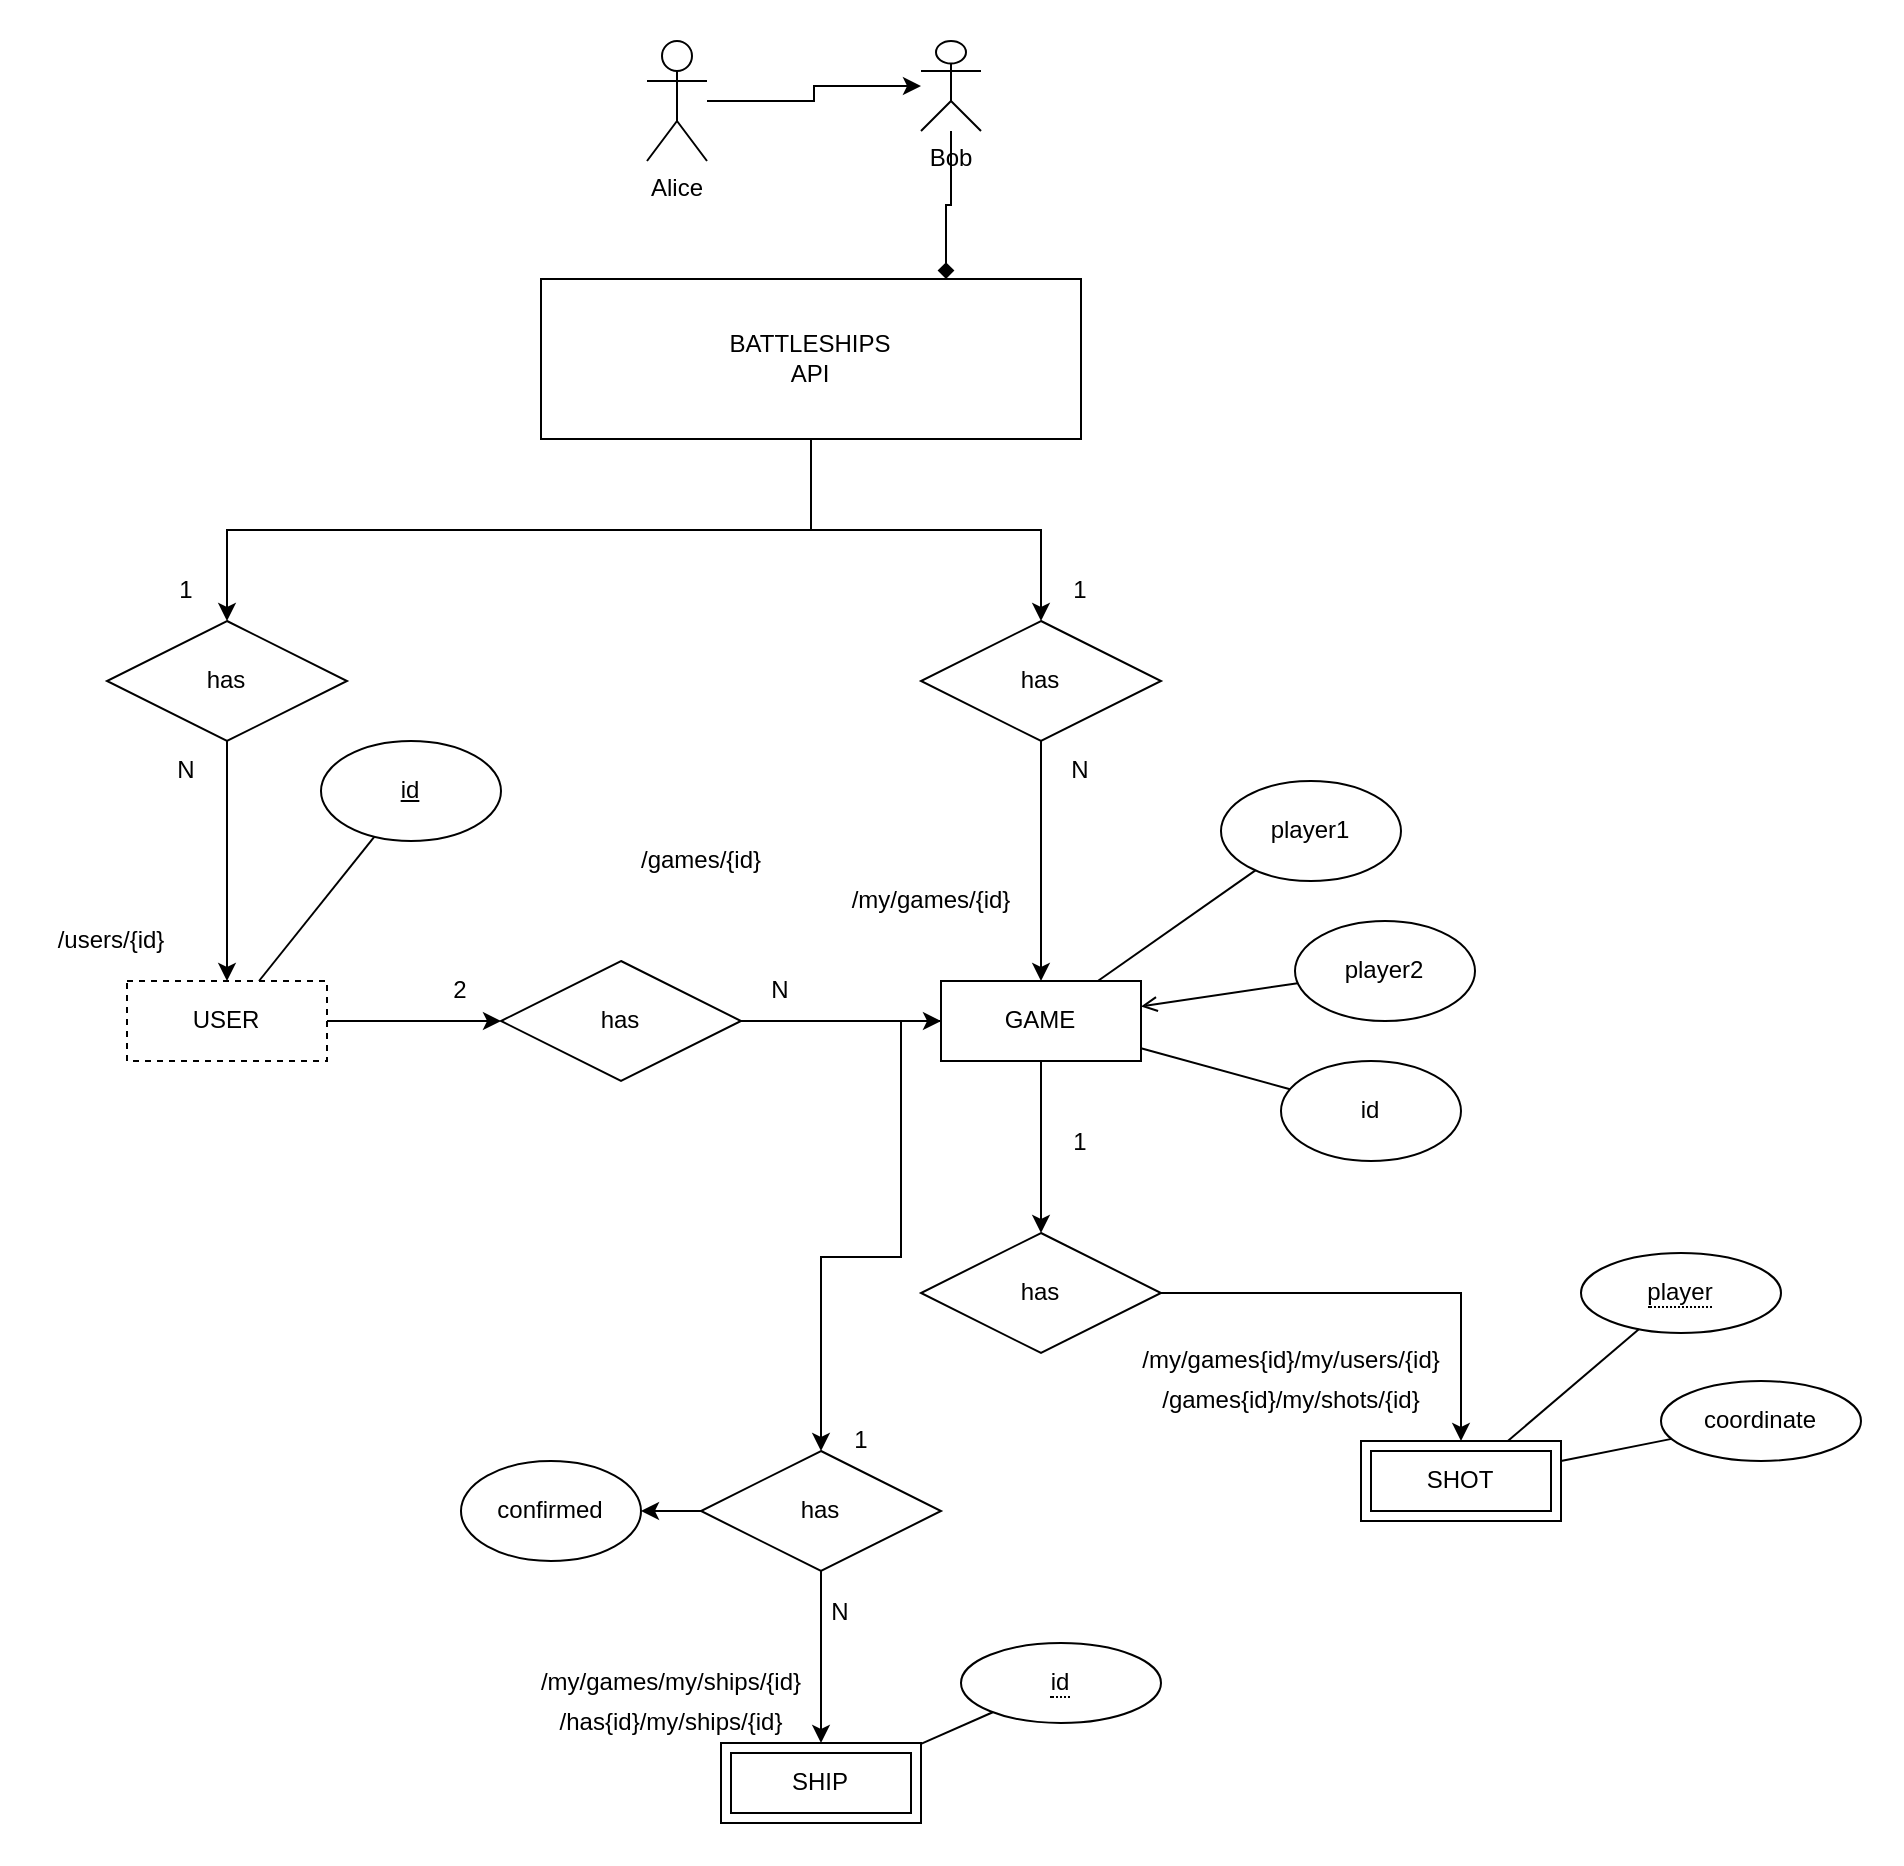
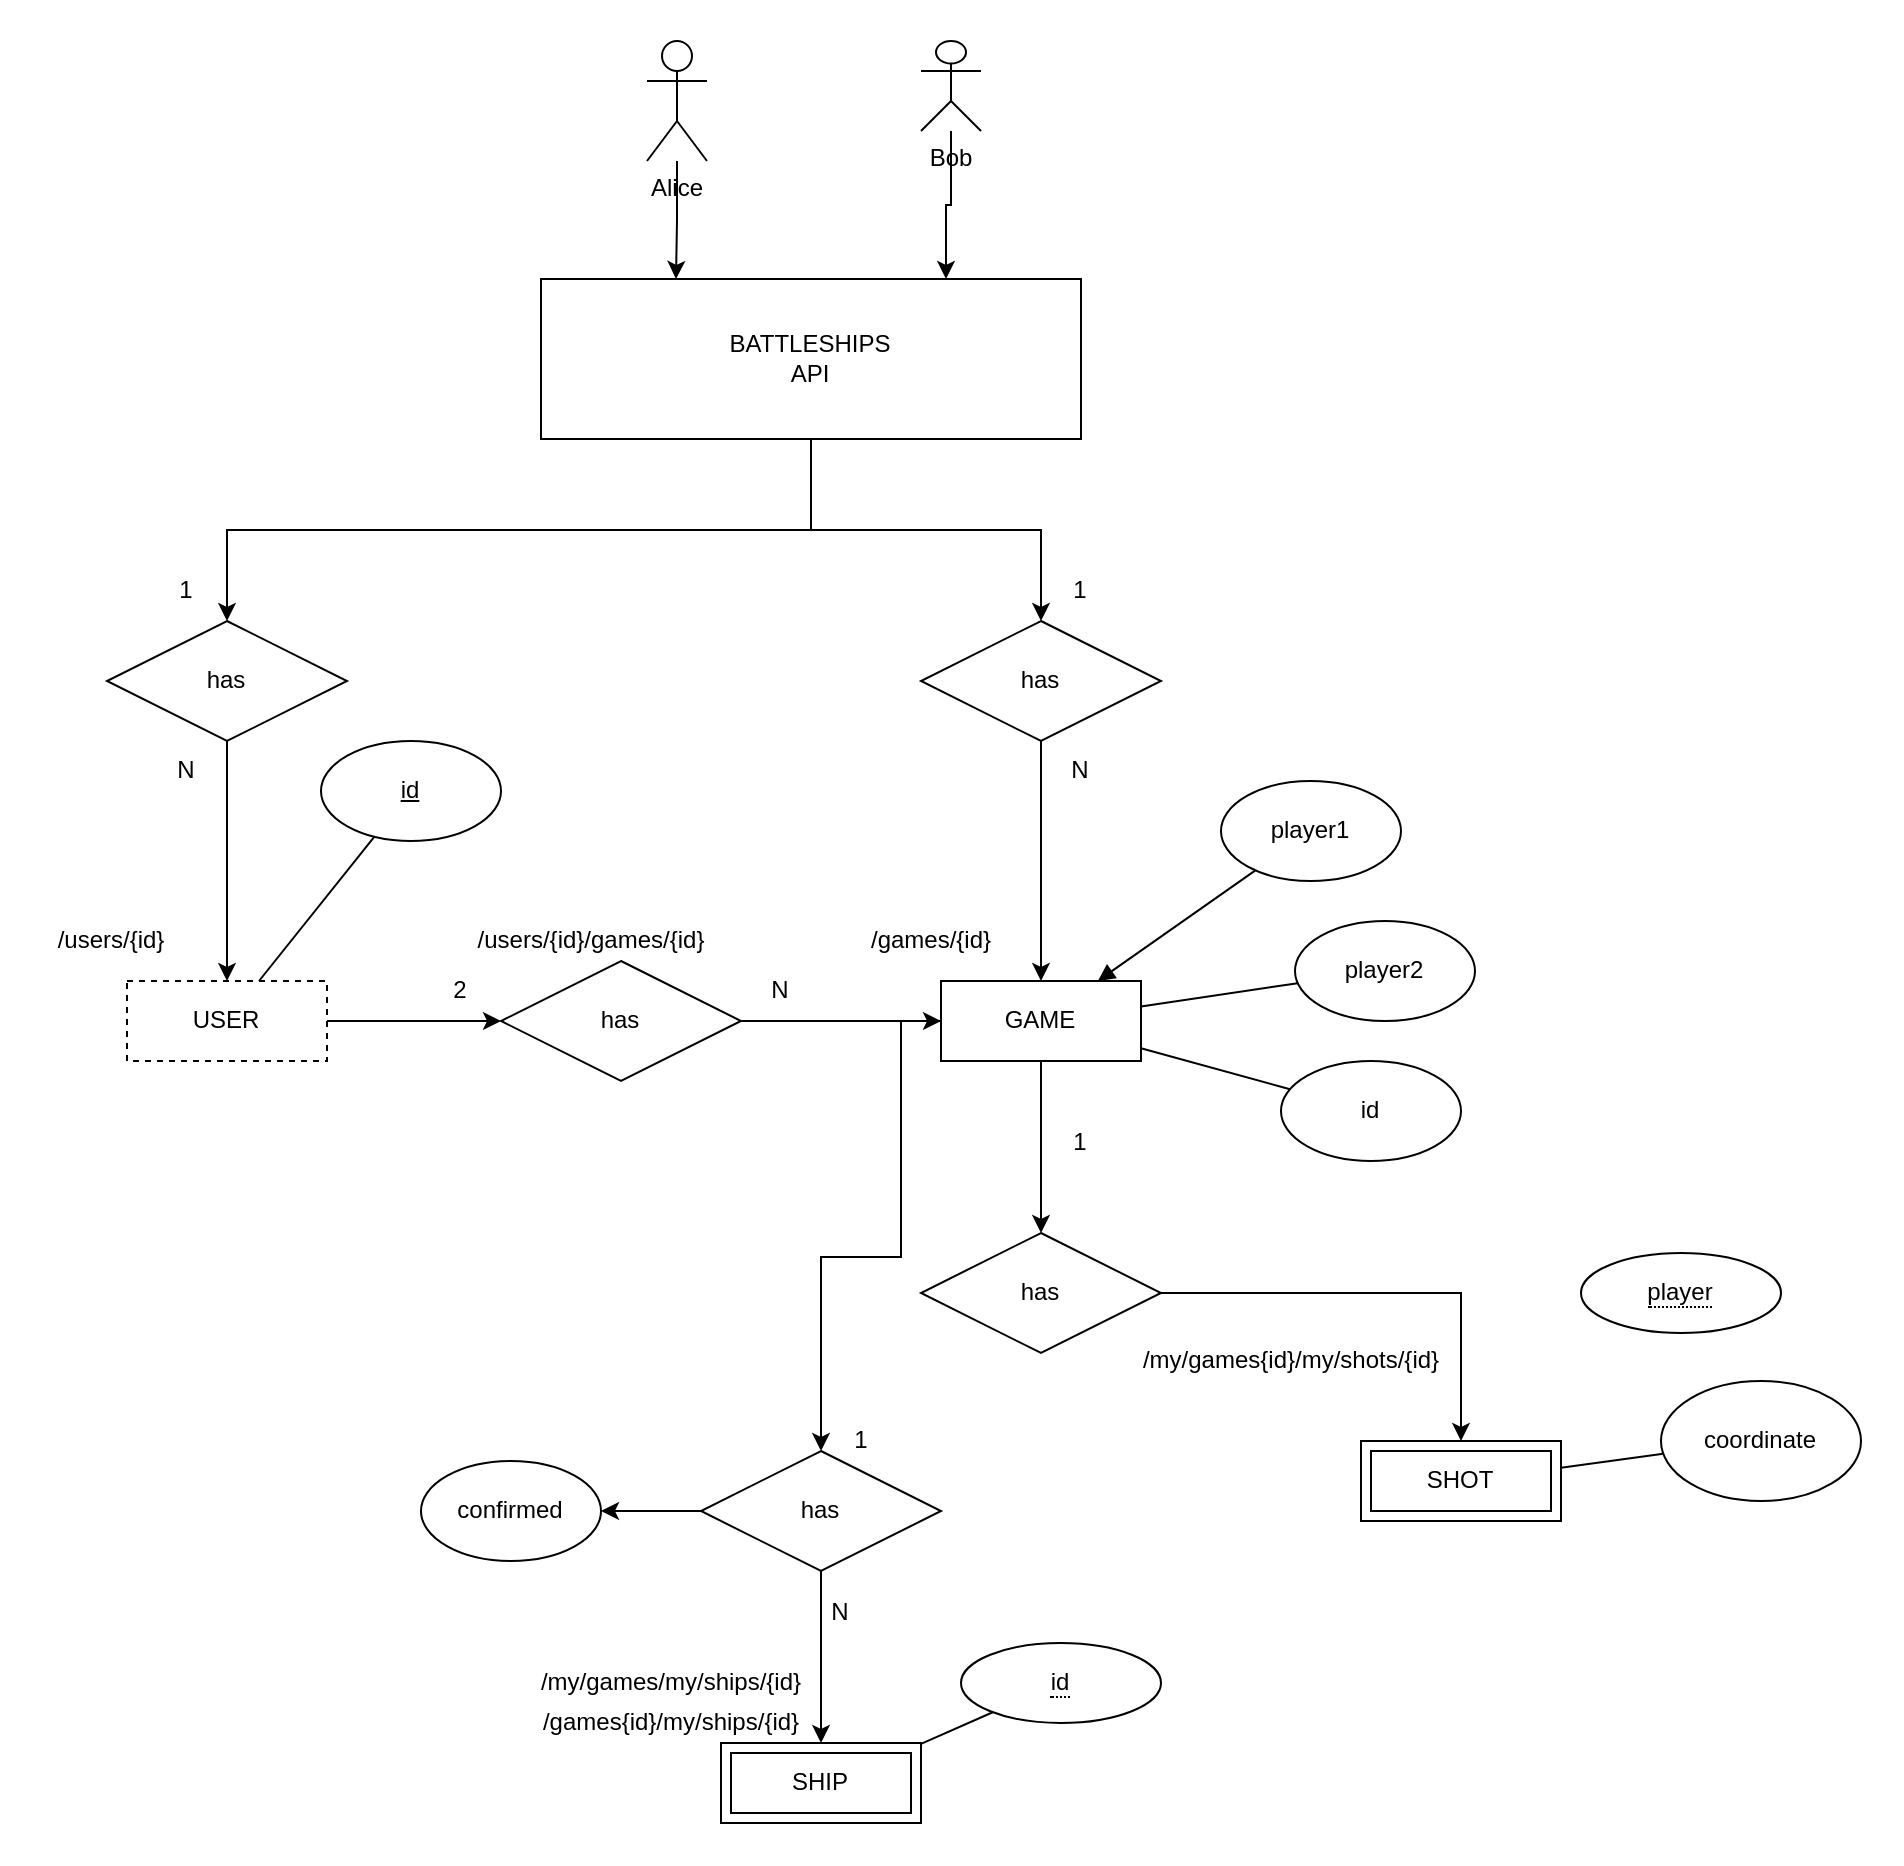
(814, 100) -> (677, 213)
(946, 263) -> (946, 264)
(701, 861) -> (931, 941)
(931, 901) -> none
none -> (591, 941)
(1107, 975) -> (1113, 971)
(1149, 1005) -> (1147, 1006)
(1292, 1361) -> (1292, 1361)
(1573, 1385) -> none
(1291, 1401) -> none
(1761, 1421) -> (1761, 1441)
(551, 1511) -> (511, 1511)
(672, 1723) -> (672, 1723)
